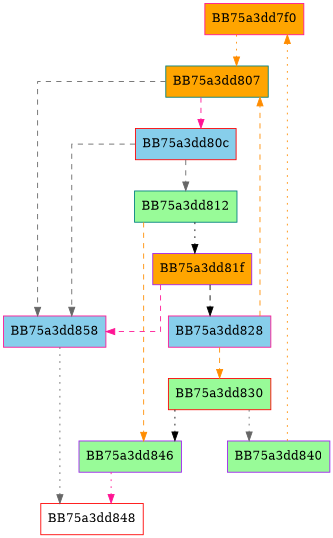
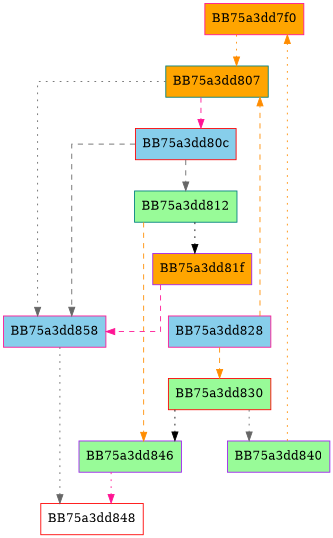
(38, 130) -> (38, 130)
(210, 296) -> none
